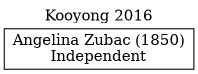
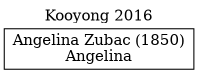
(99, 49) -> (99, 49)
